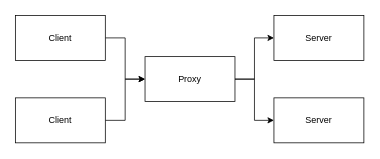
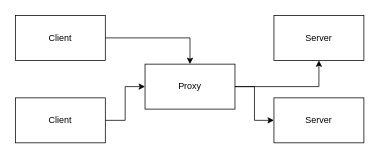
(190, 79) -> (190, 87)
